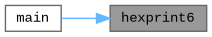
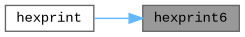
(33, 18) -> (50, 18)
